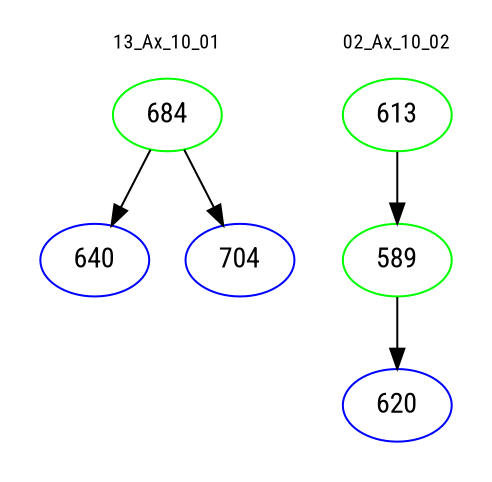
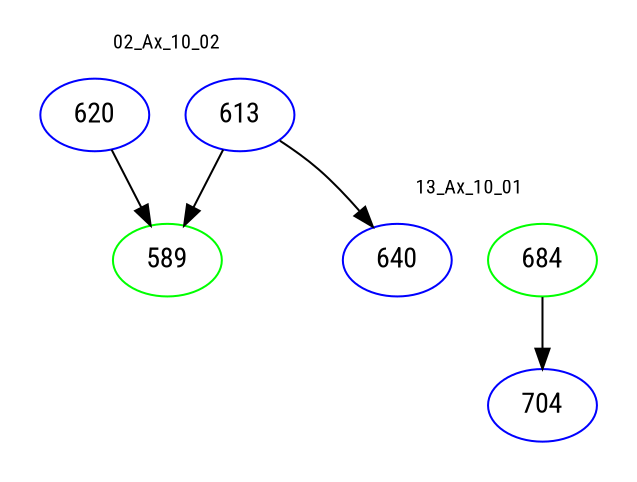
(397, 115) -> (240, 115)
(136, 179) -> (340, 189)
(397, 323) -> (126, 179)
